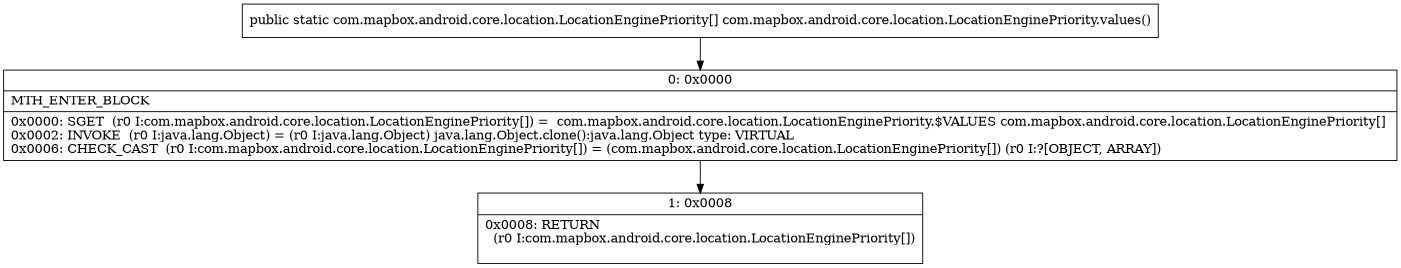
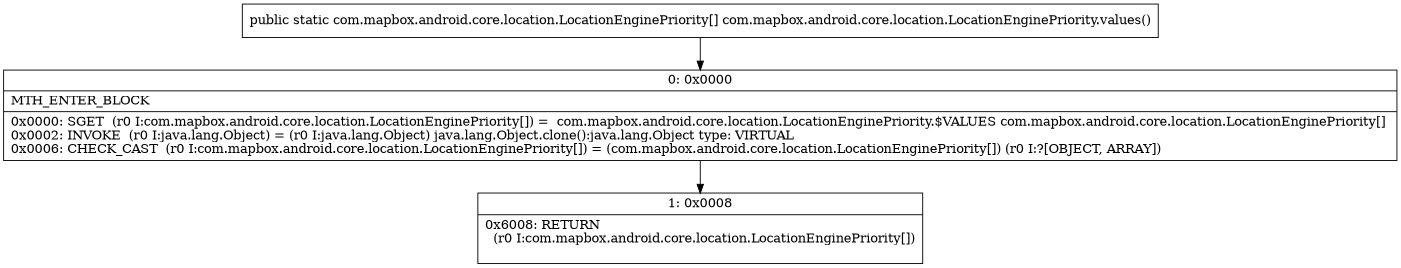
(547, 225) -> (547, 225)
